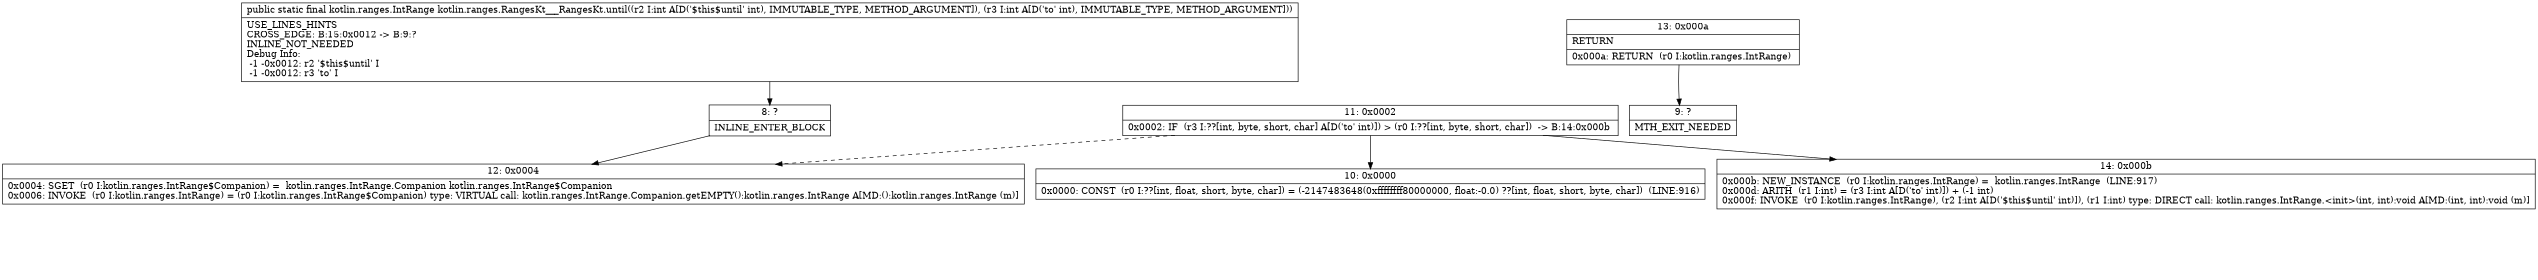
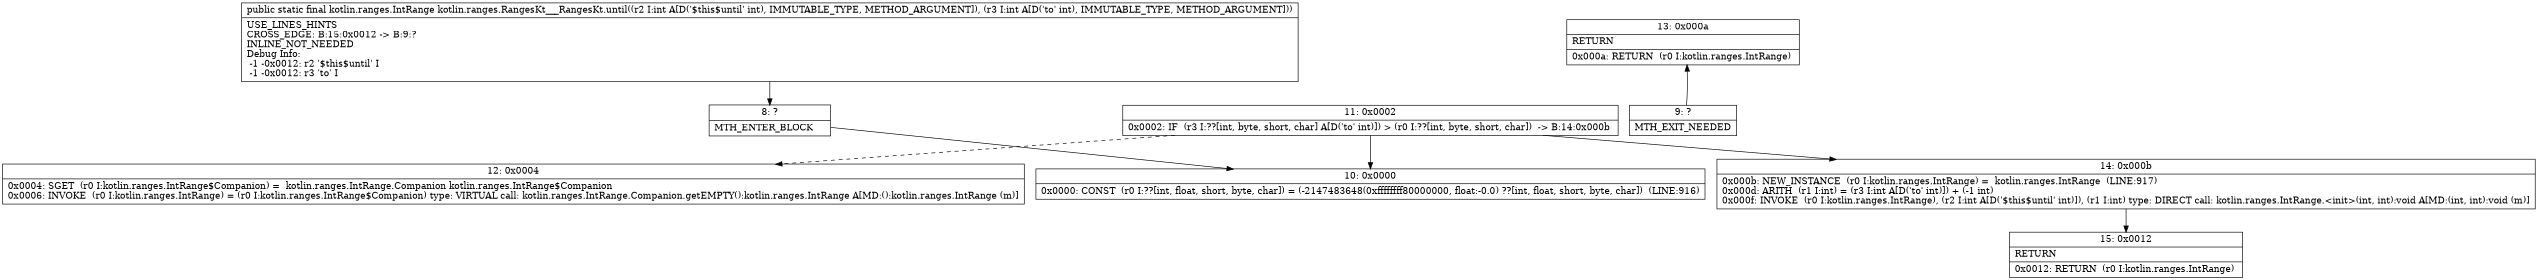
(1679, 82) -> (1687, 88)
(770, 128) -> (764, 128)
(654, 149) -> (1049, 150)
none -> (2126, 255)
